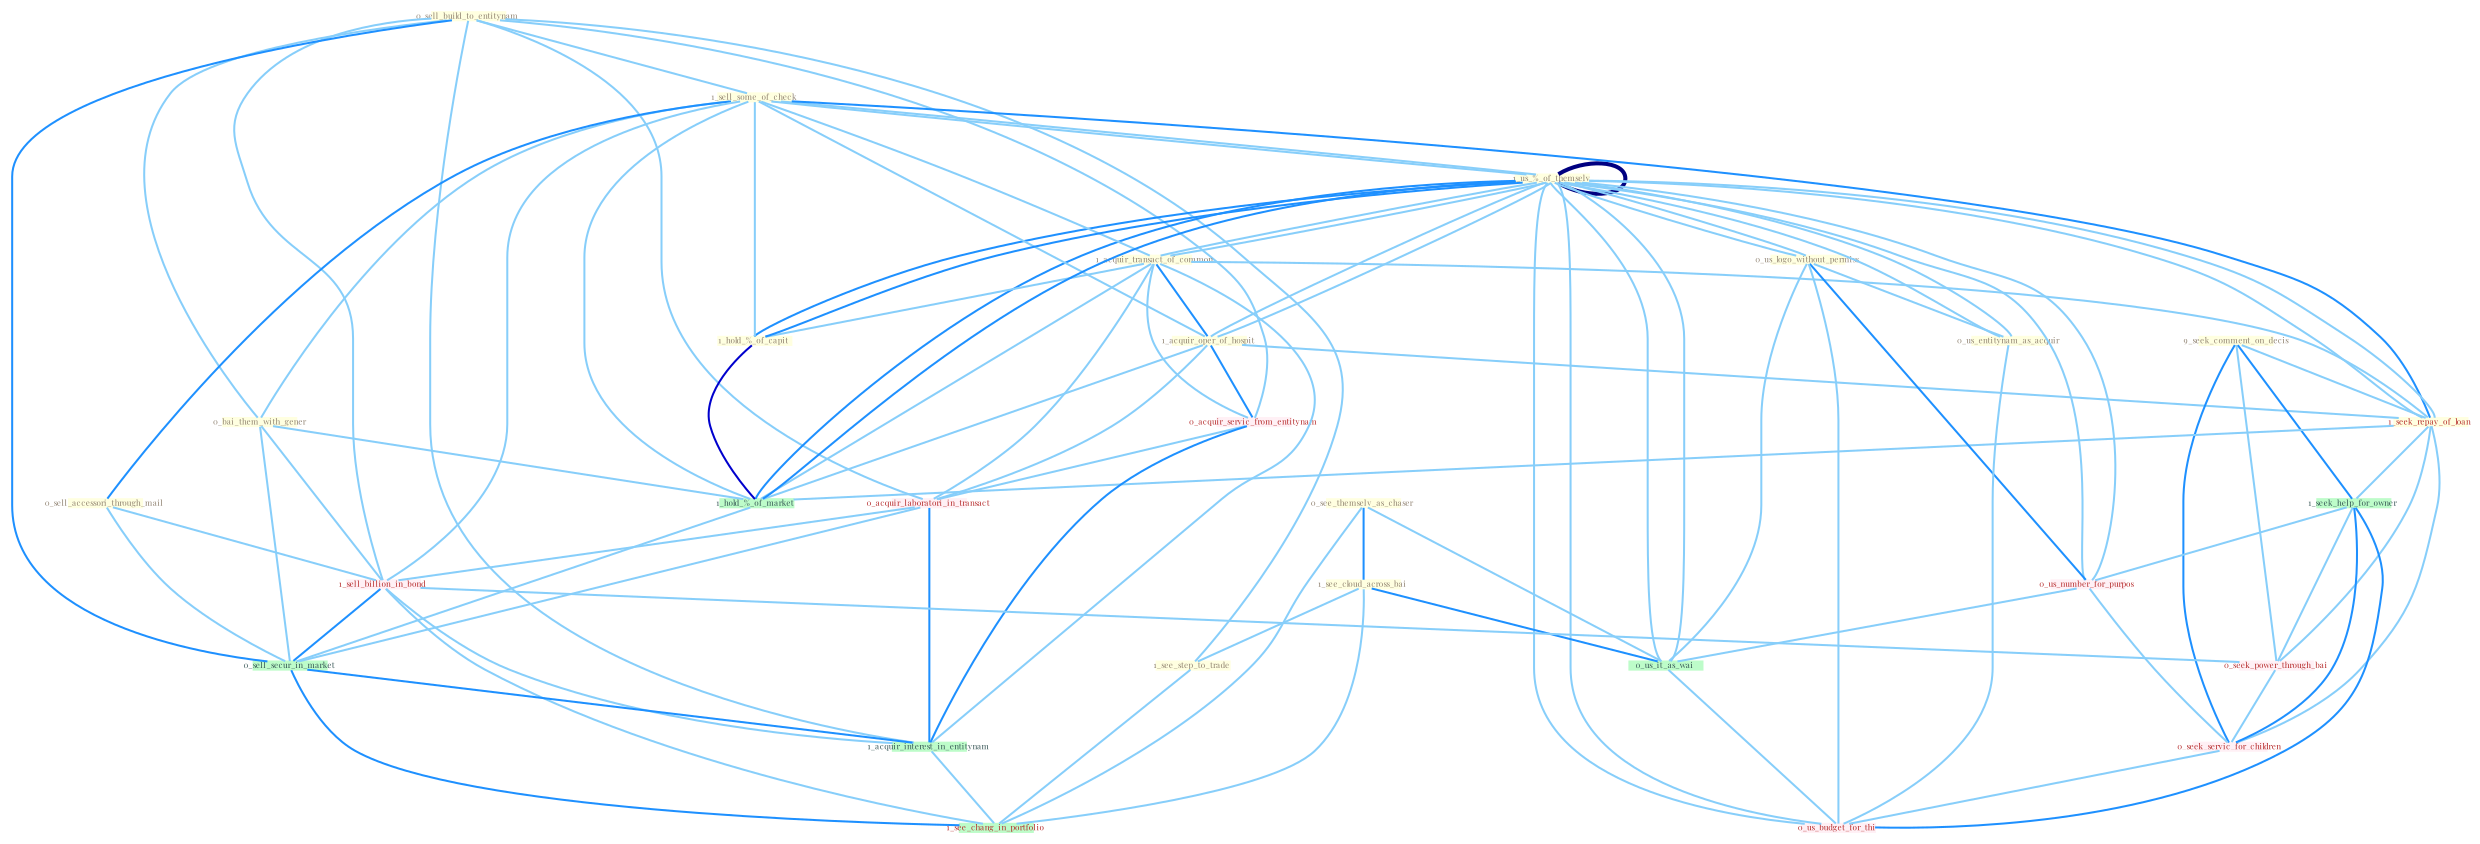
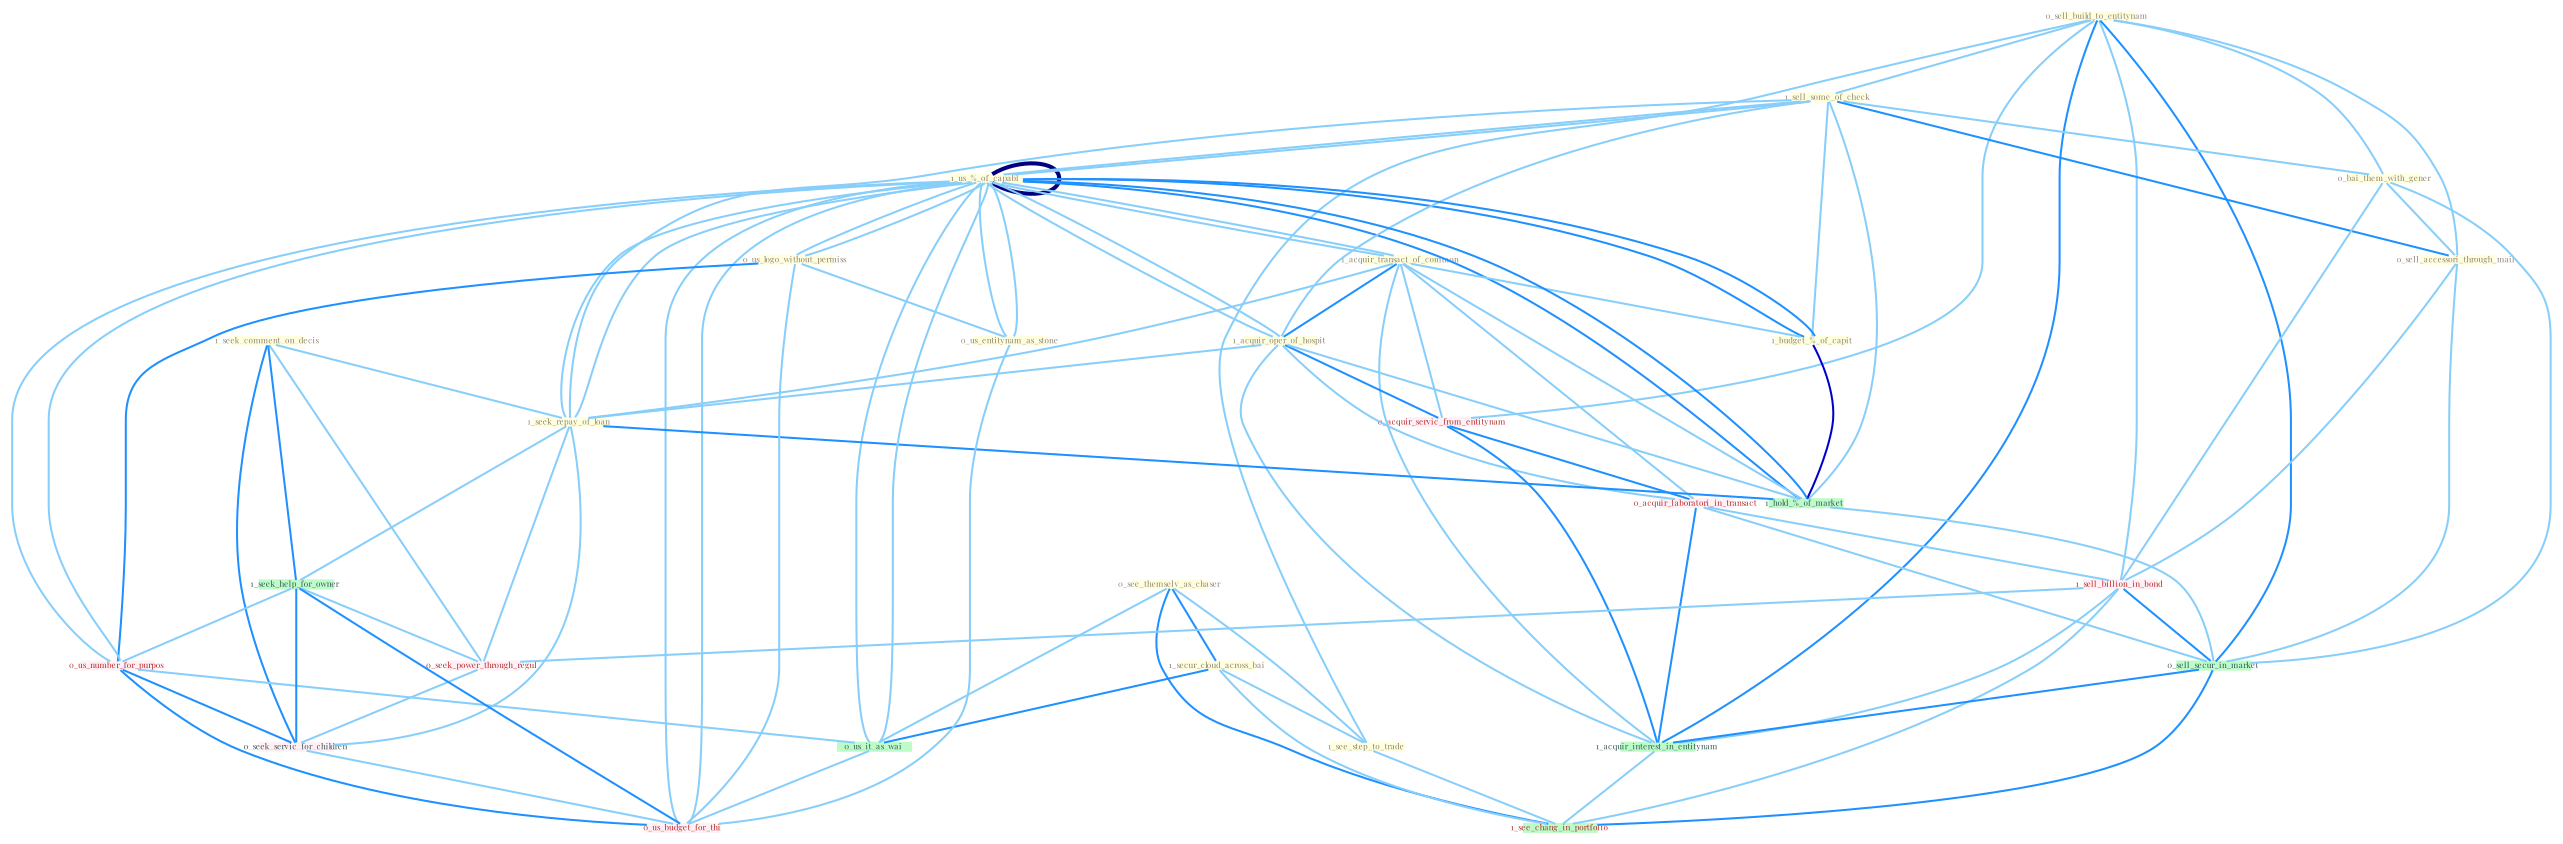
(1647, 165) -> (1111, 149)
(957, 174) -> none
(1552, 179) -> (986, 179)
(664, 277) -> (2332, 83)
(507, 292) -> none
(755, 341) -> (1812, 341)
(2009, 341) -> (1011, 341)
(2236, 341) -> (268, 341)
(2431, 422) -> (570, 422)
(1092, 463) -> (1569, 463)
(1594, 463) -> (1188, 463)
(520, 464) -> (2421, 219)
(1761, 474) -> none
(448, 505) -> (1998, 452)
(1364, 584) -> (1218, 666)
none -> (1381, 592)
none -> (1273, 662)
(2277, 666) -> (483, 666)
(2158, 673) -> (207, 706)
(1213, 700) -> (1280, 746)
(2230, 747) -> (296, 747)
none -> (370, 789)
